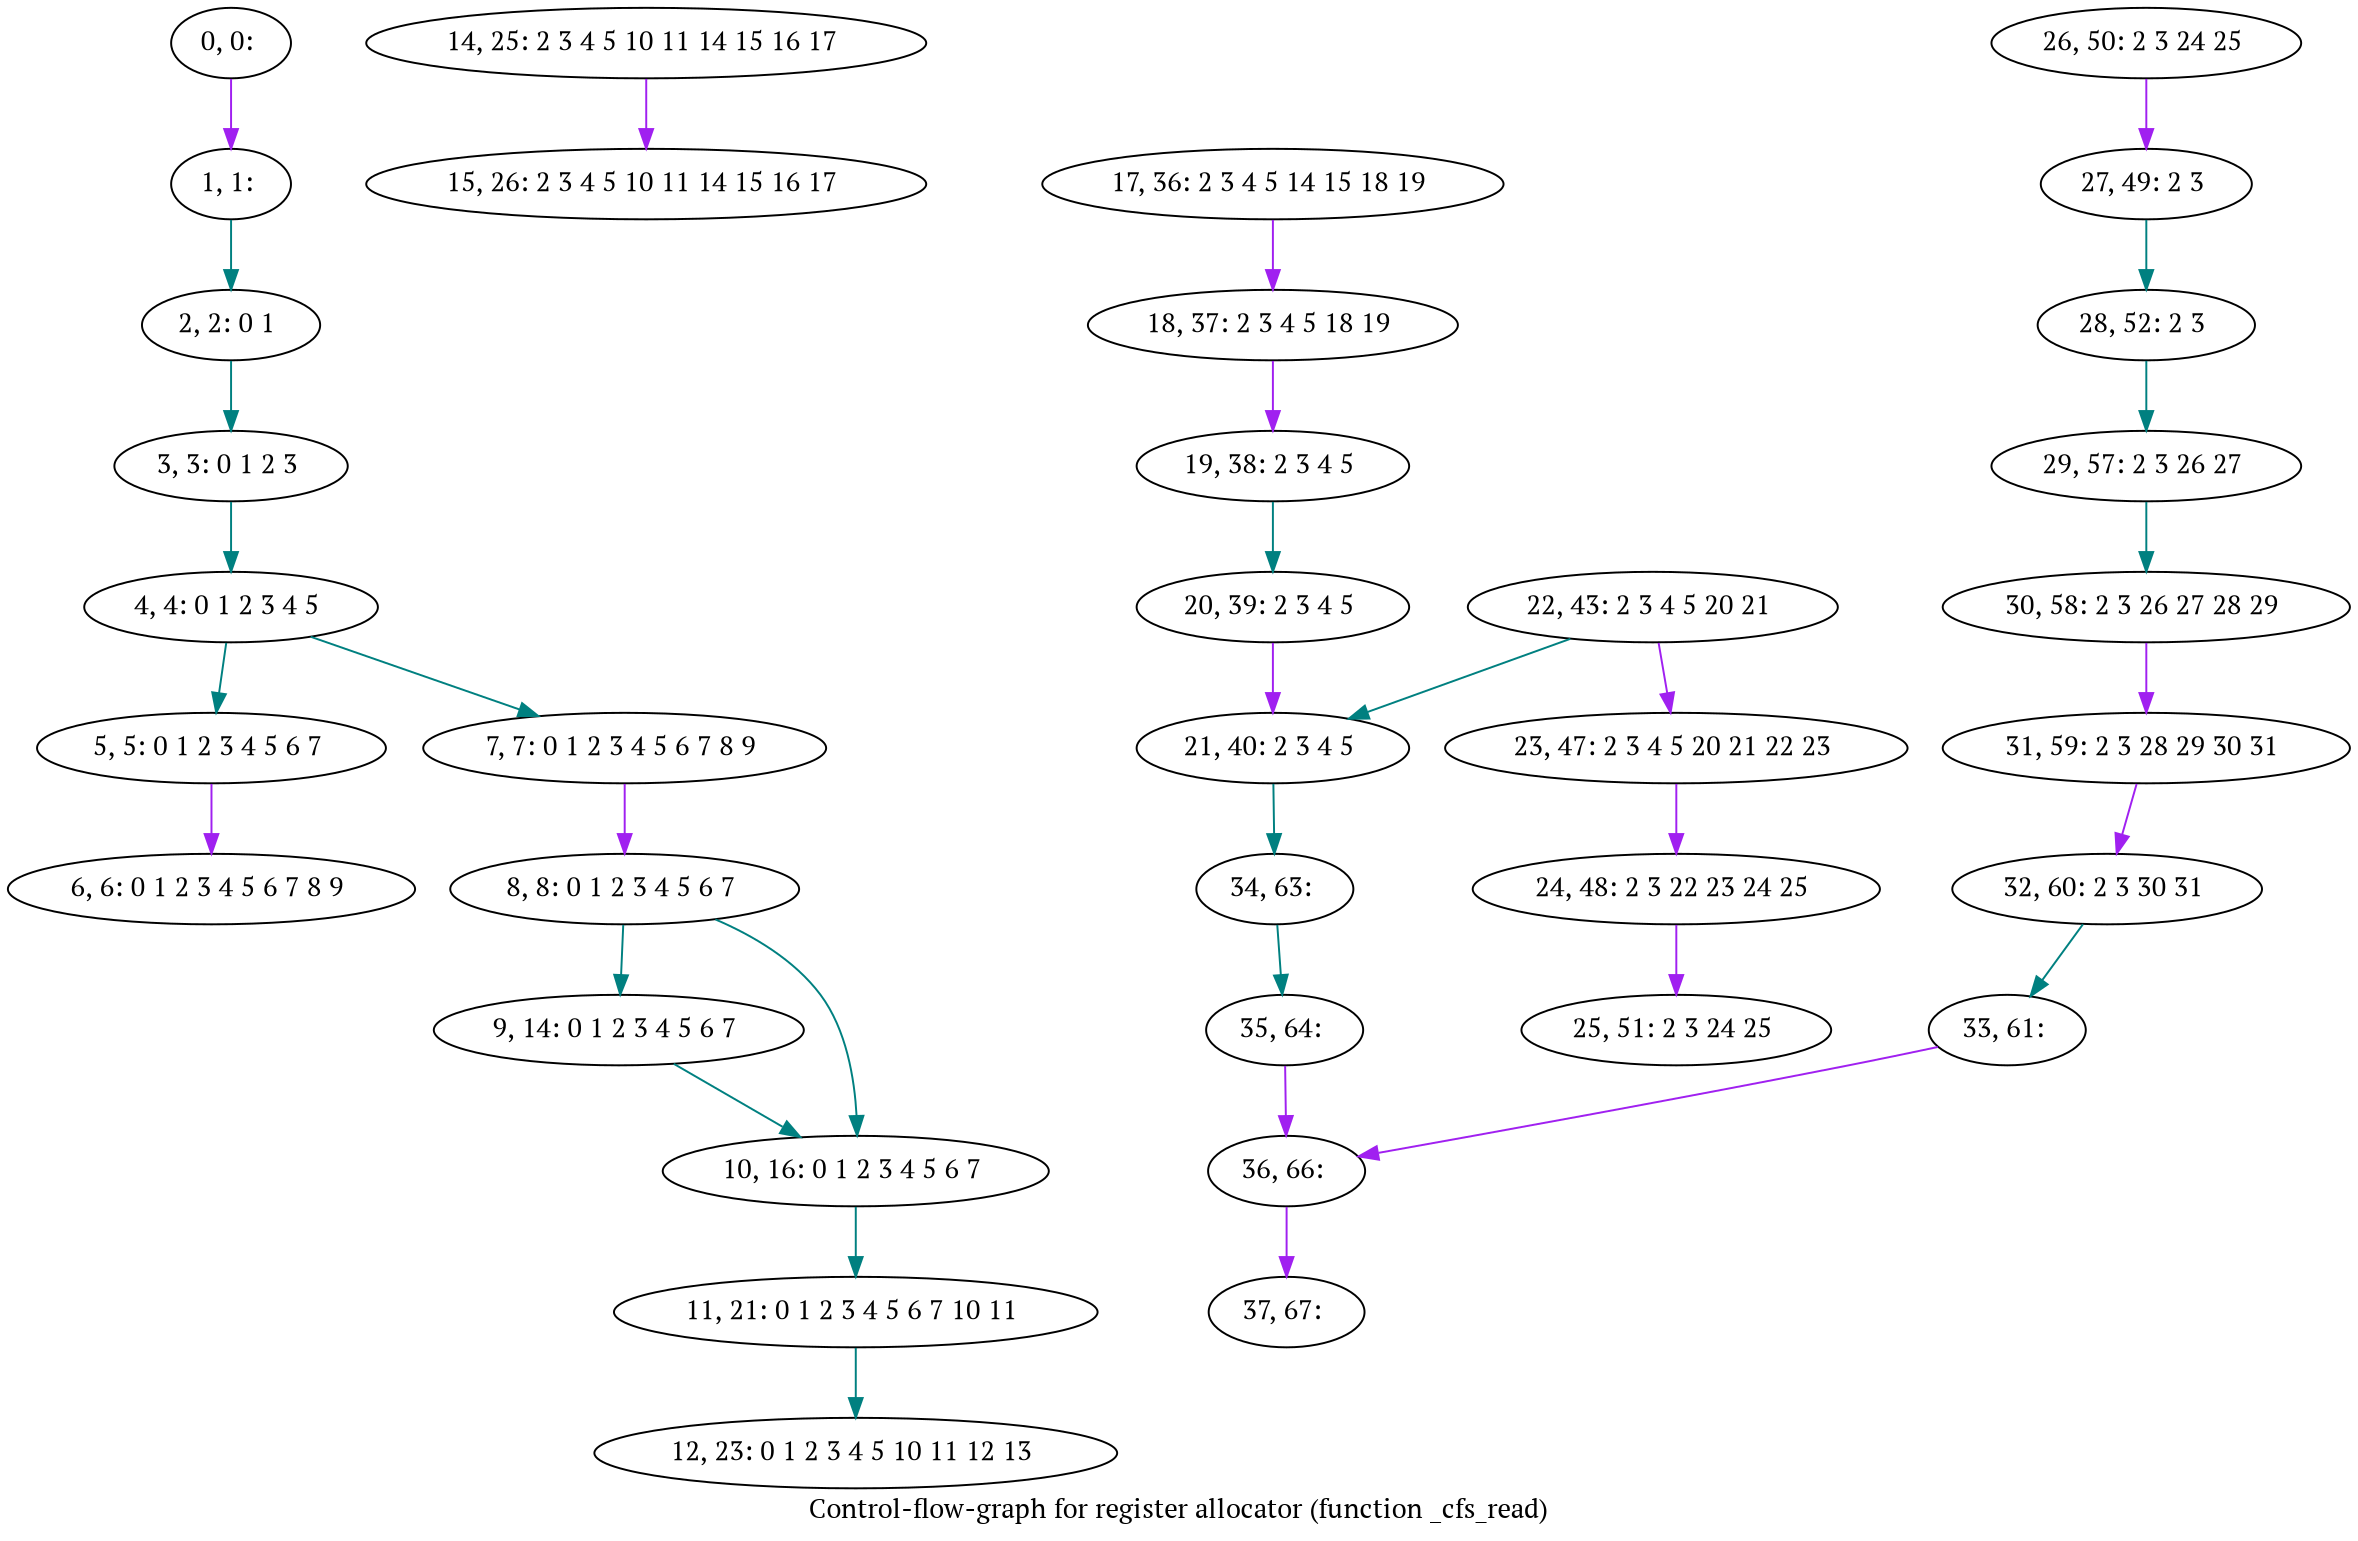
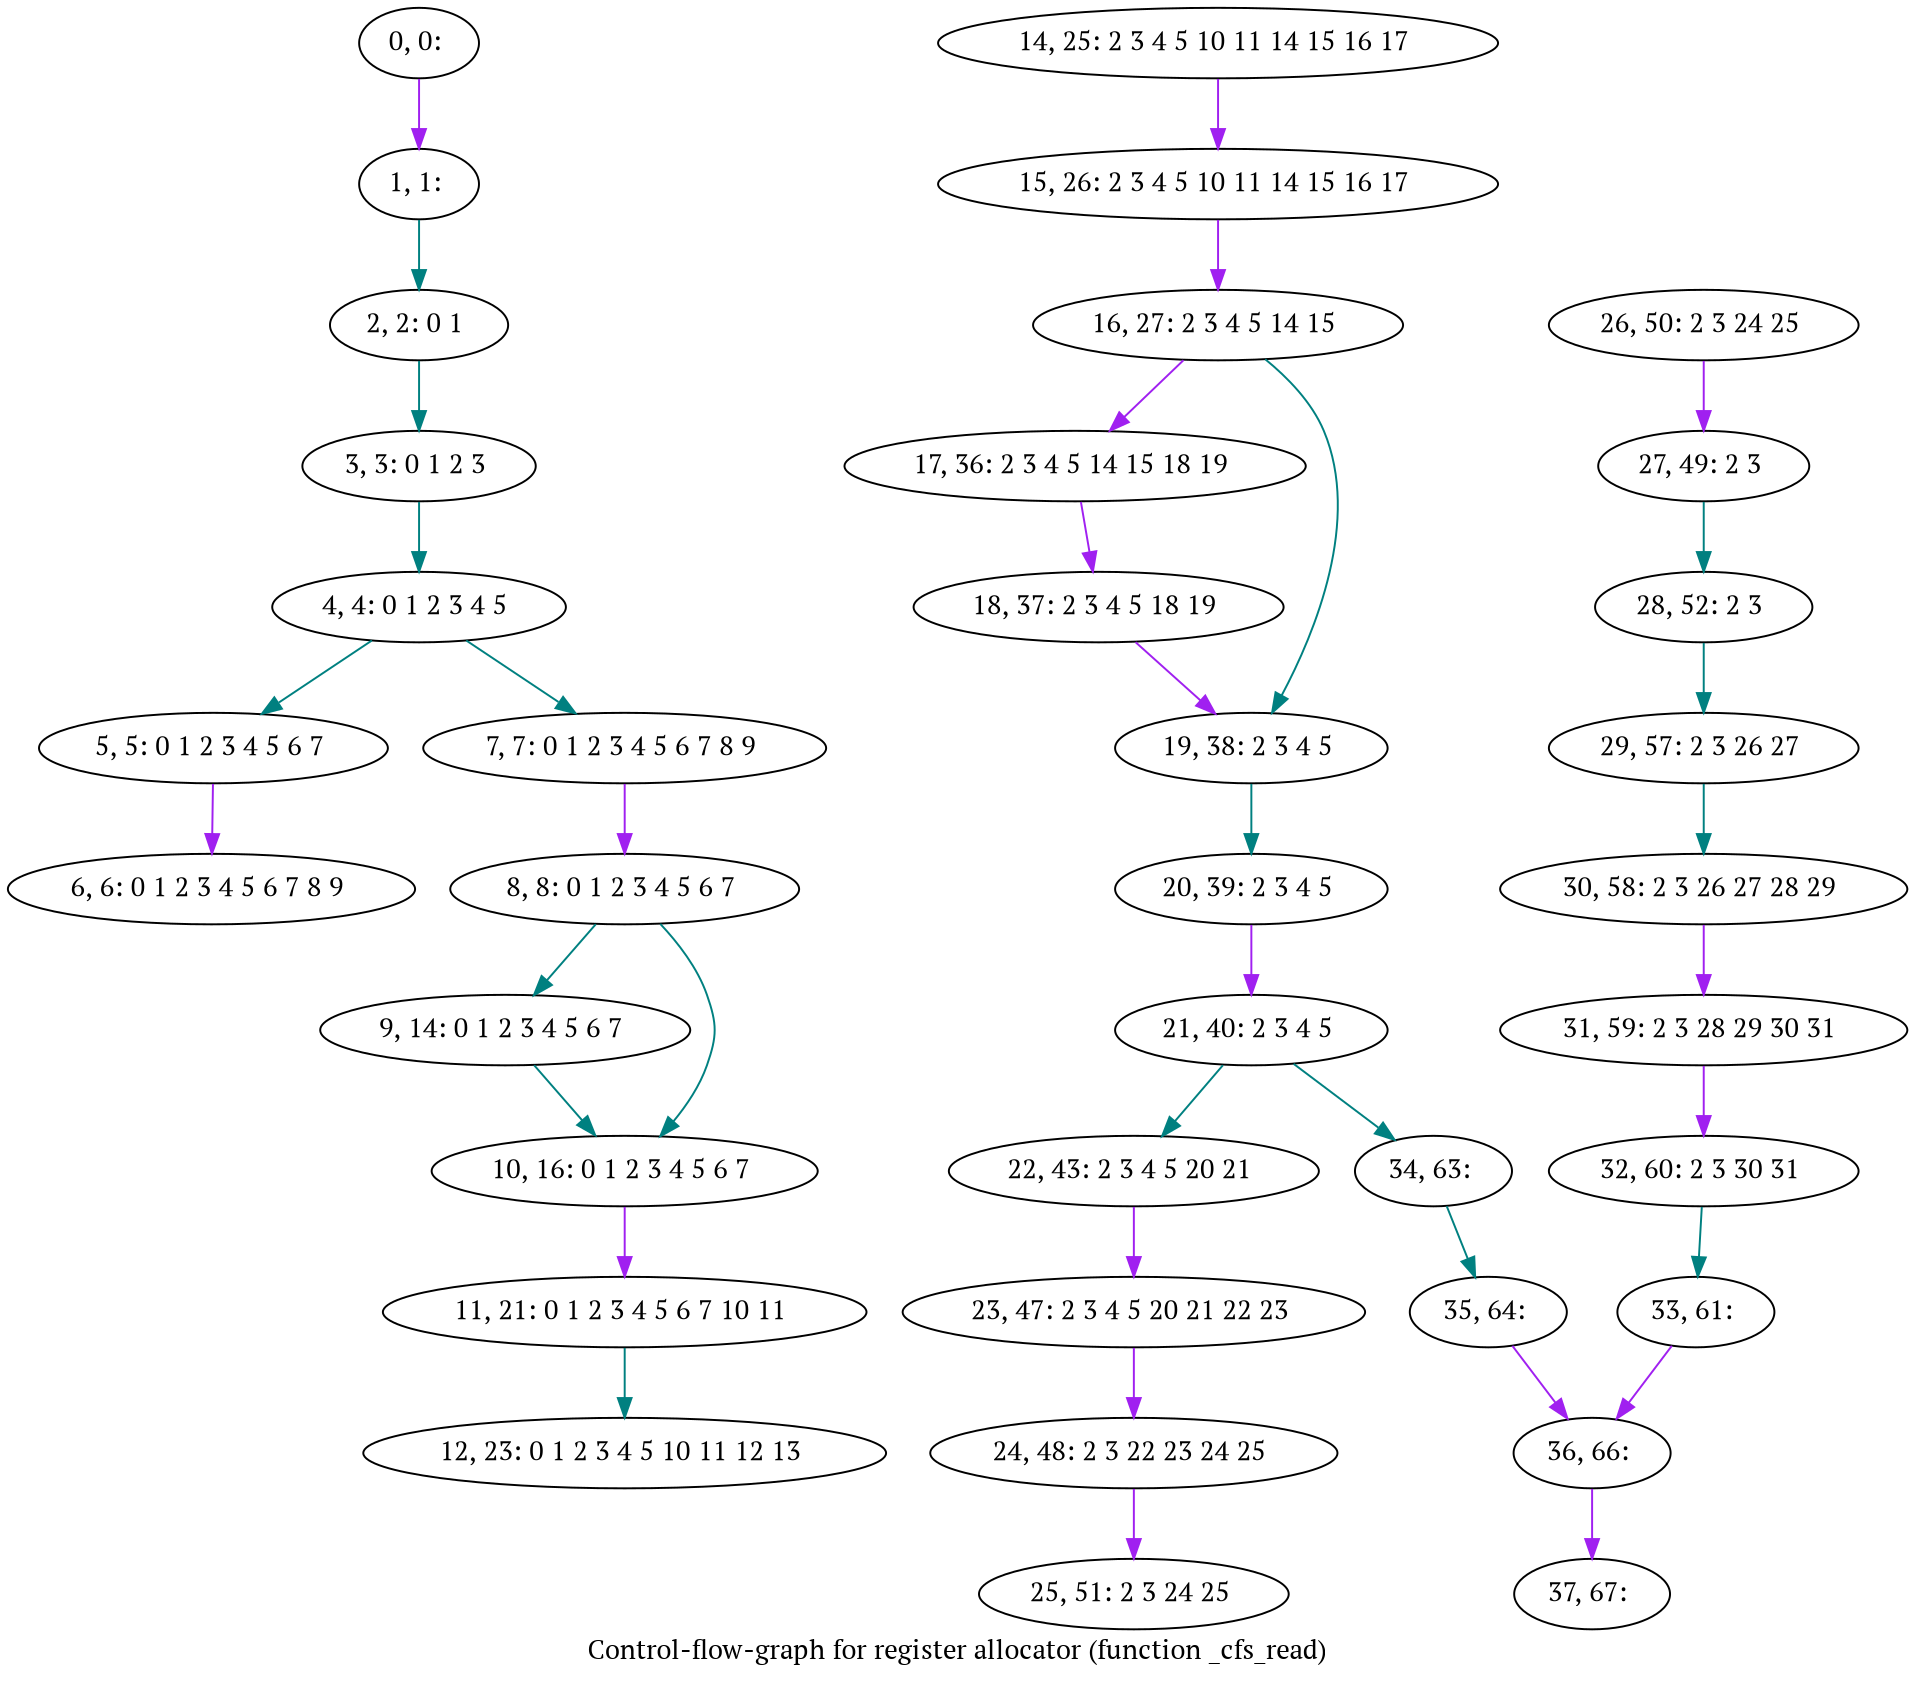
none -> (1218, 325)
(1469, 675) -> (1199, 1093)
(856, 1232) -> (625, 1232)
